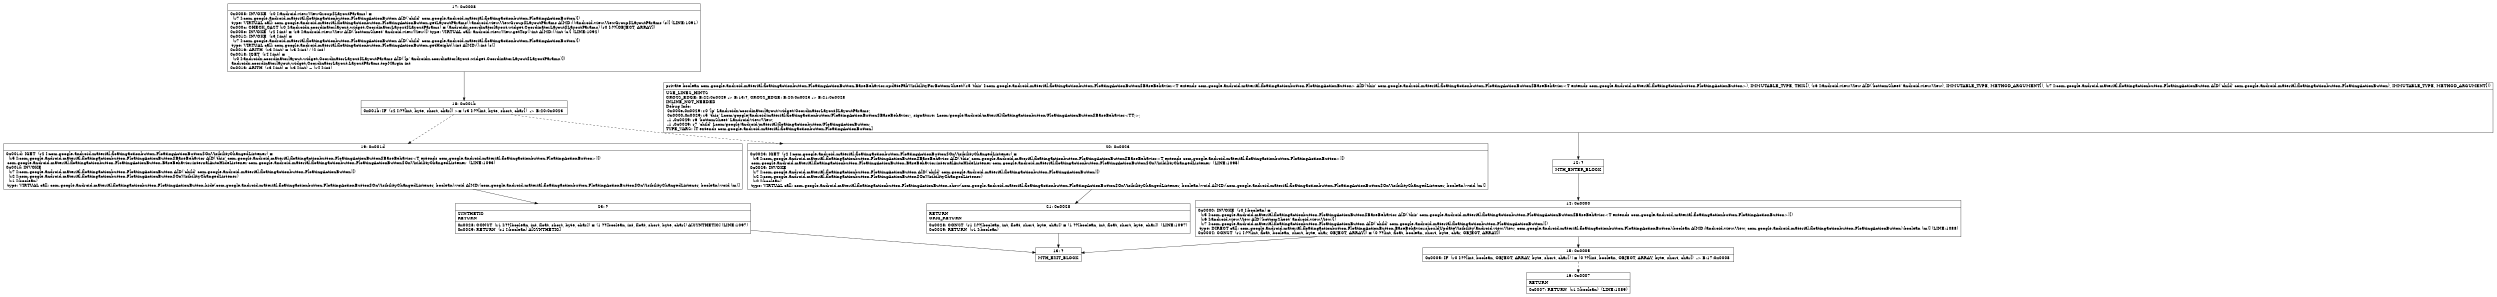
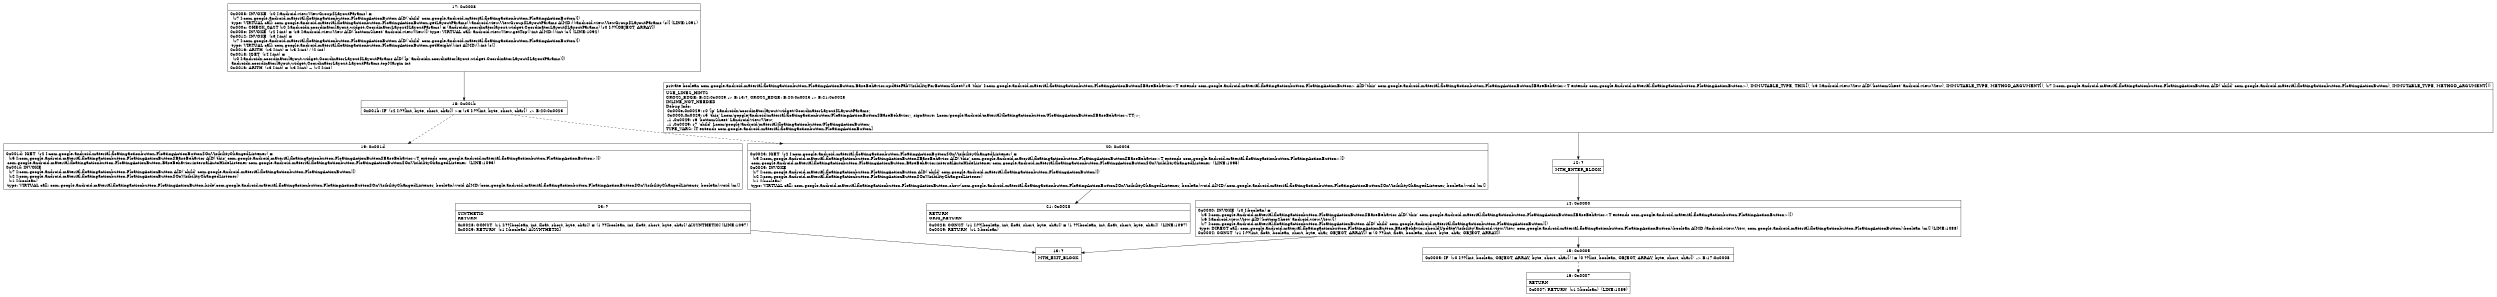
(766, 181) -> (766, 181)
(504, 196) -> none
(1058, 239) -> none
